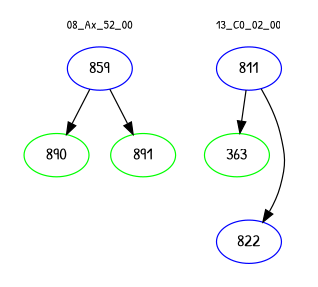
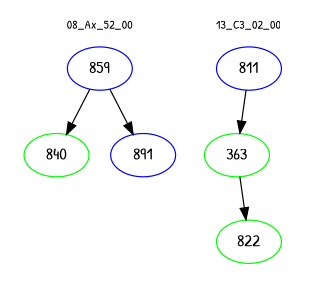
(249, 26) -> (249, 26)
(284, 149) -> (242, 192)
(57, 155) -> (57, 155)
(143, 155) -> (143, 155)
(249, 242) -> (249, 242)
